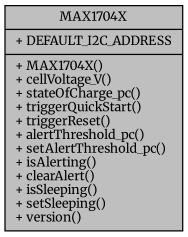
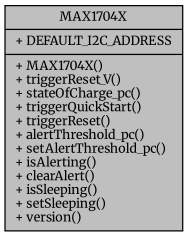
(64, 80) -> (68, 80)
